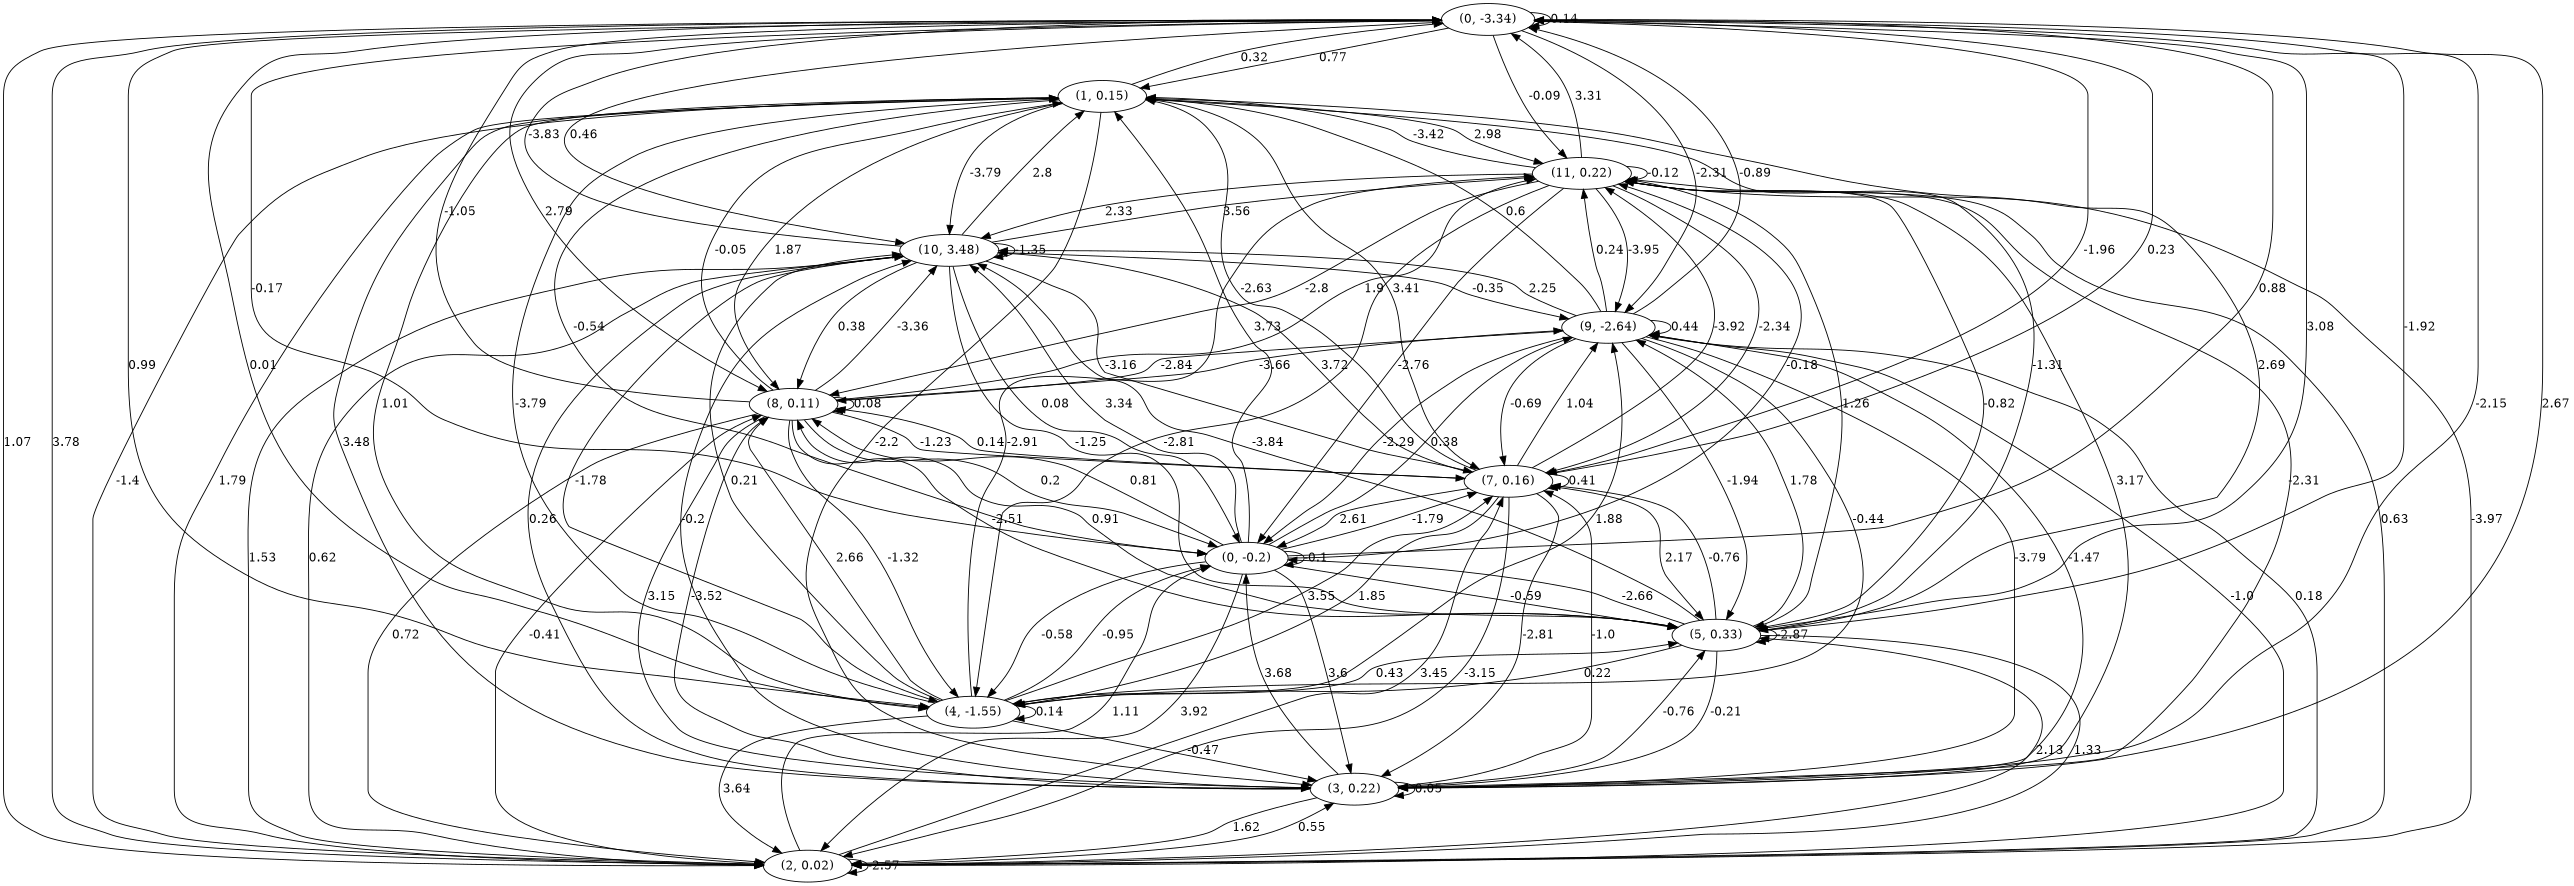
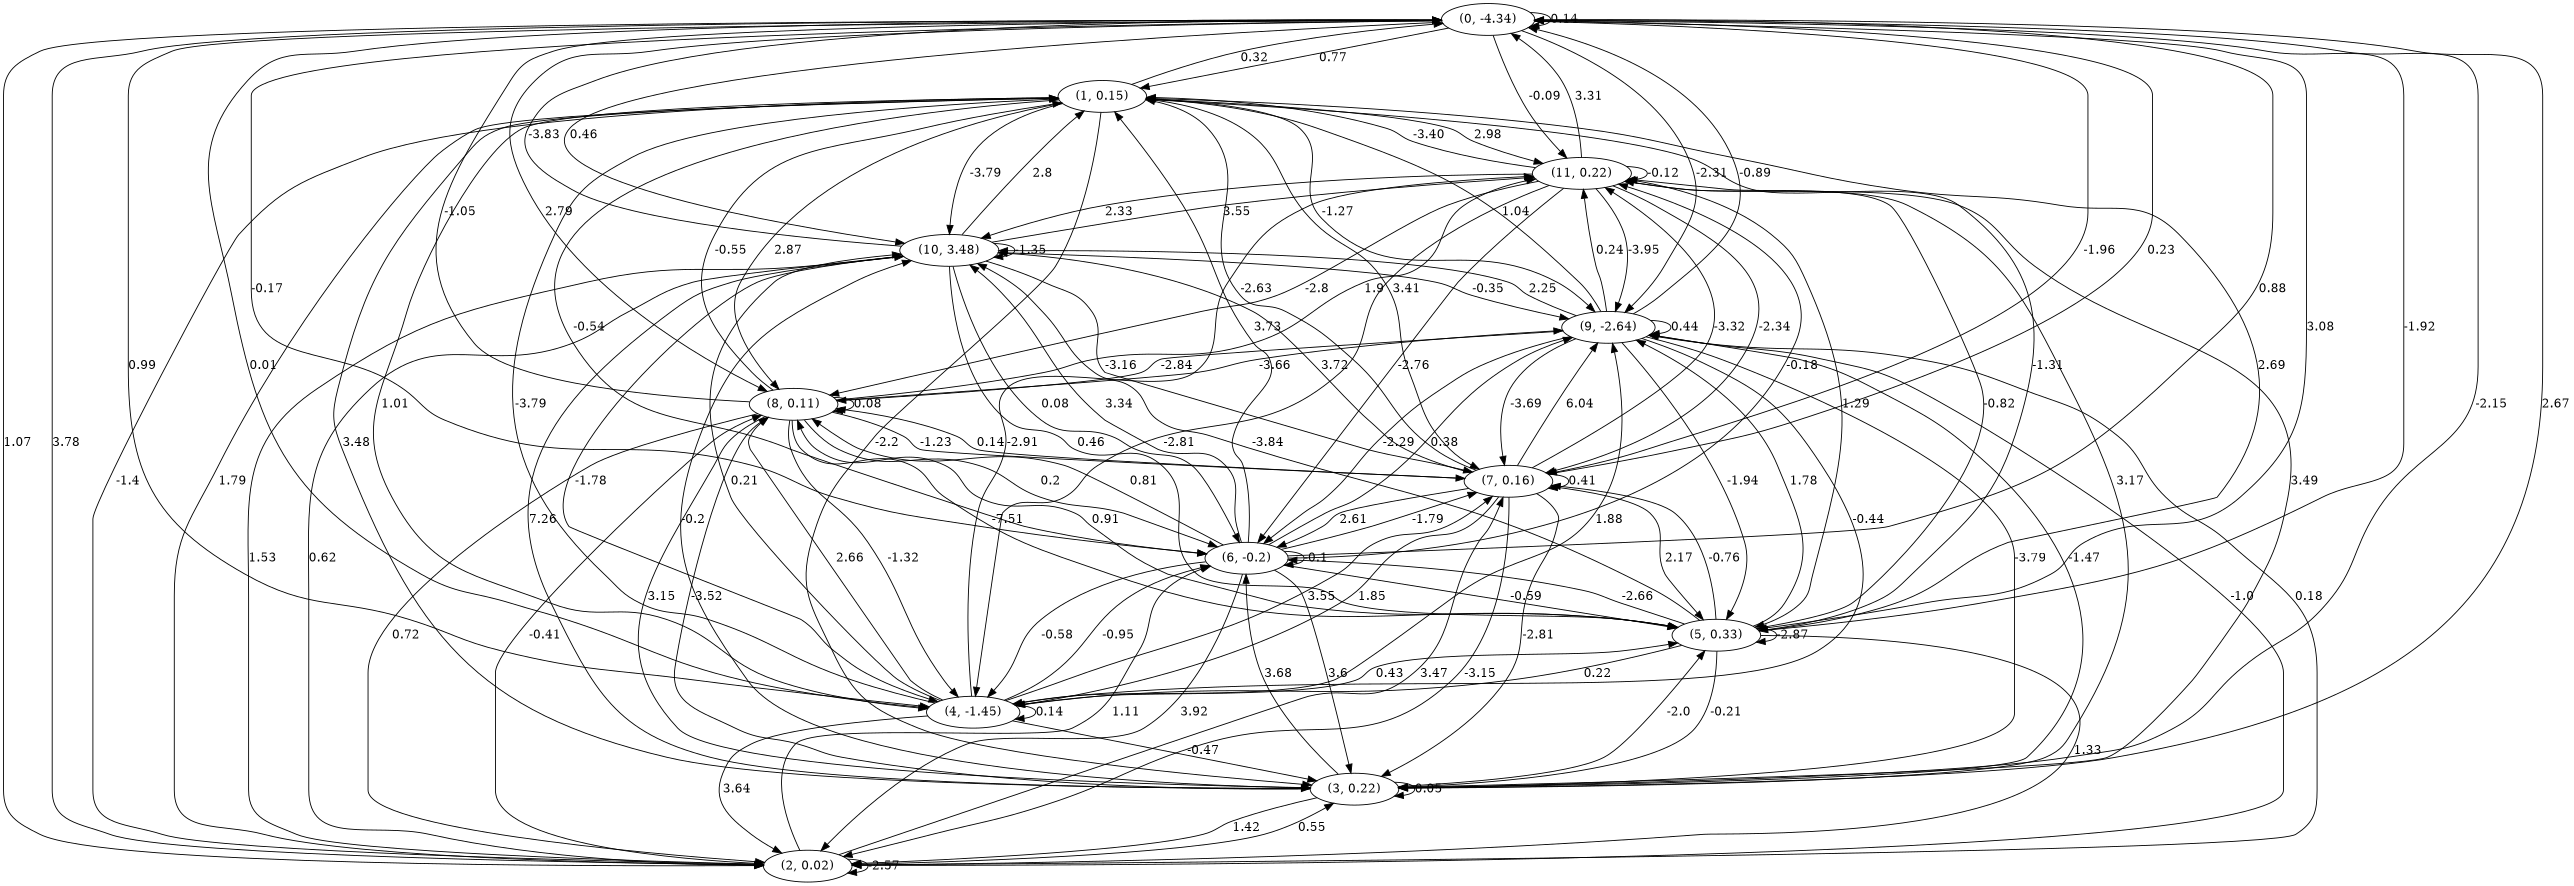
(1488, 19) -> (1488, 19)
(1429, 135) -> (1429, 135)
(1237, 212) -> (1237, 212)
(1516, 212) -> (1516, 212)
none -> (1335, 230)
(731, 250) -> (731, 250)
(788, 250) -> (788, 250)
(843, 306) -> none
(1730, 327) -> (1730, 327)
(876, 335) -> none
(1527, 404) -> (1527, 404)
(1580, 404) -> (1580, 404)
(1856, 404) -> (1856, 404)
(1091, 443) -> (1091, 443)
(2305, 481) -> (2305, 481)
(543, 520) -> (543, 520)
(1008, 520) -> (1008, 520)
(1247, 558) -> (1247, 558)
(1434, 674) -> (1434, 674)
(1592, 704) -> none
(973, 712) -> (973, 712)
(1679, 712) -> (1679, 712)
(2353, 825) -> none
(1247, 828) -> (1247, 828)
(1612, 835) -> none
(2300, 843) -> none
